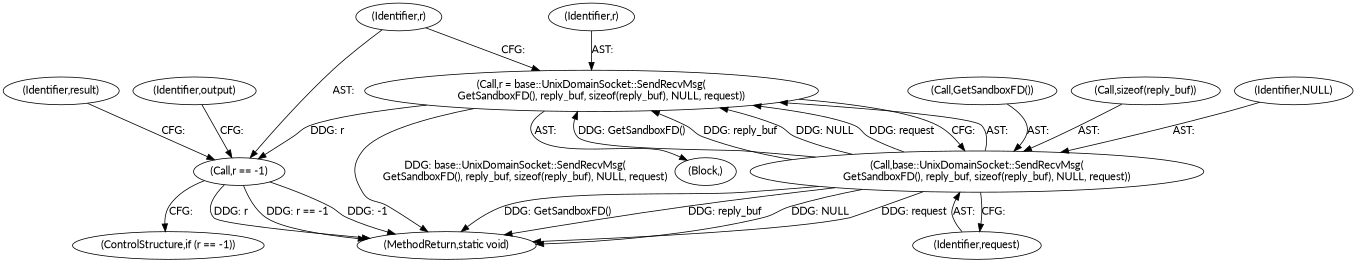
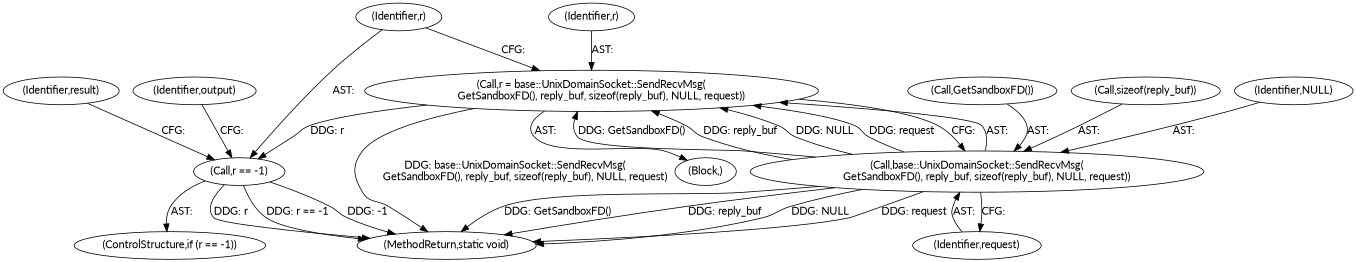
(183, 212) -> (183, 212)
